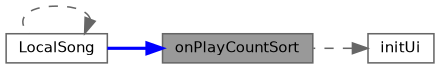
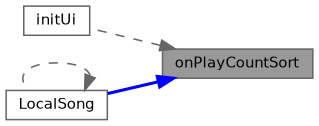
(333, 48) -> (125, 37)
